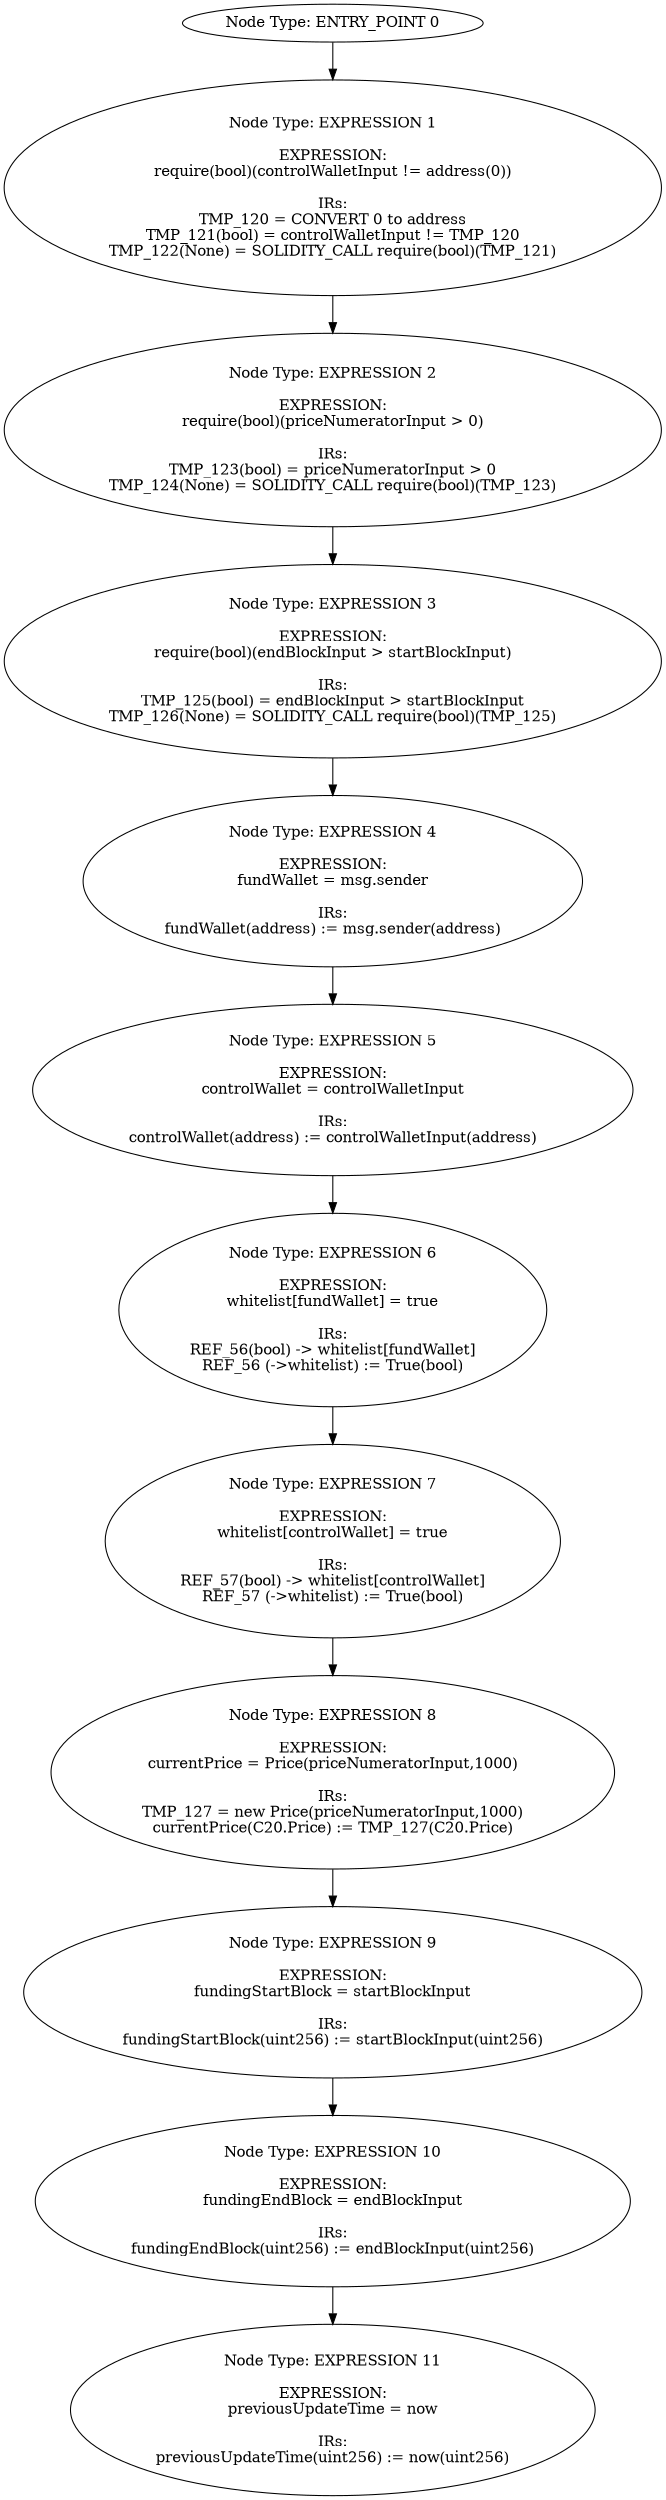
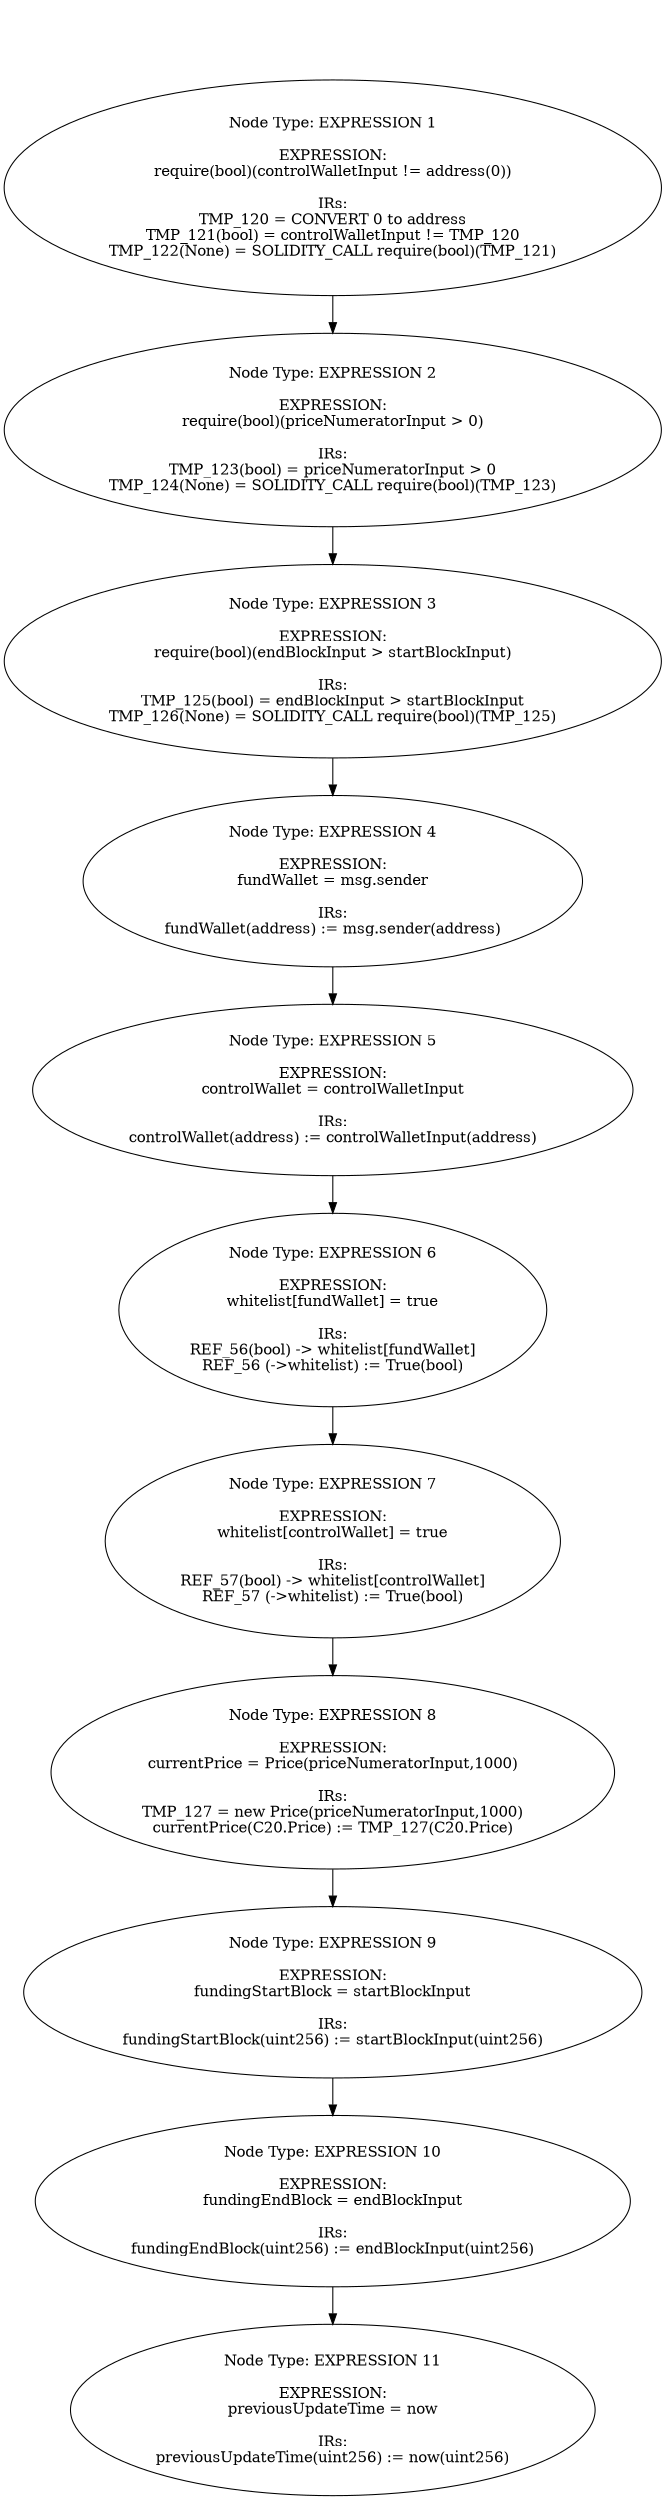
(333, 23) -> none
